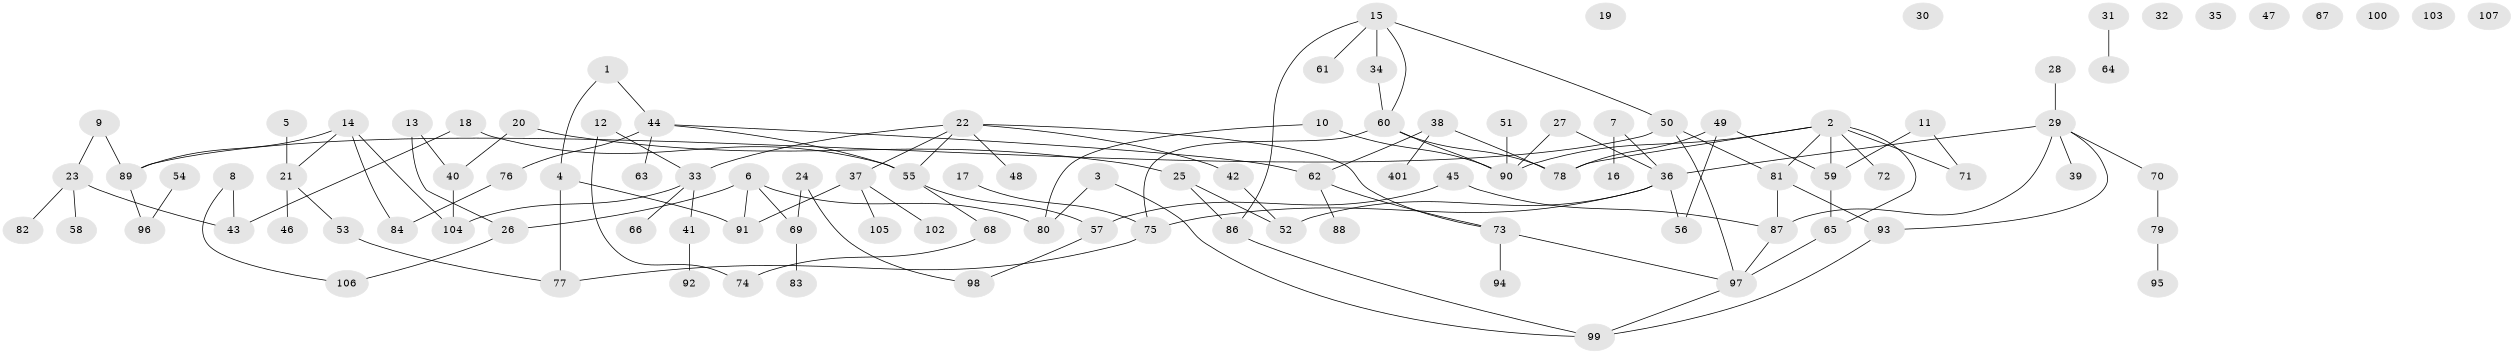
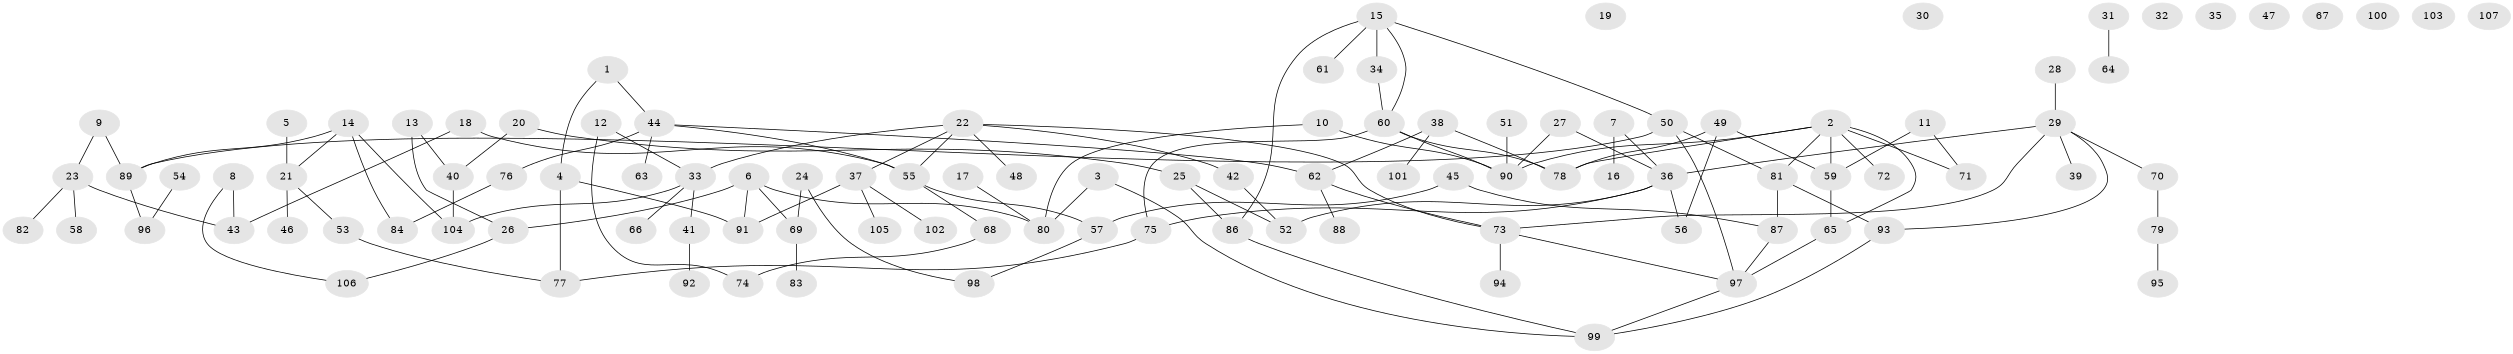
(1398, 177) -> (1398, 177)
(1057, 204) -> (994, 198)
(1939, 215) -> (1796, 214)
